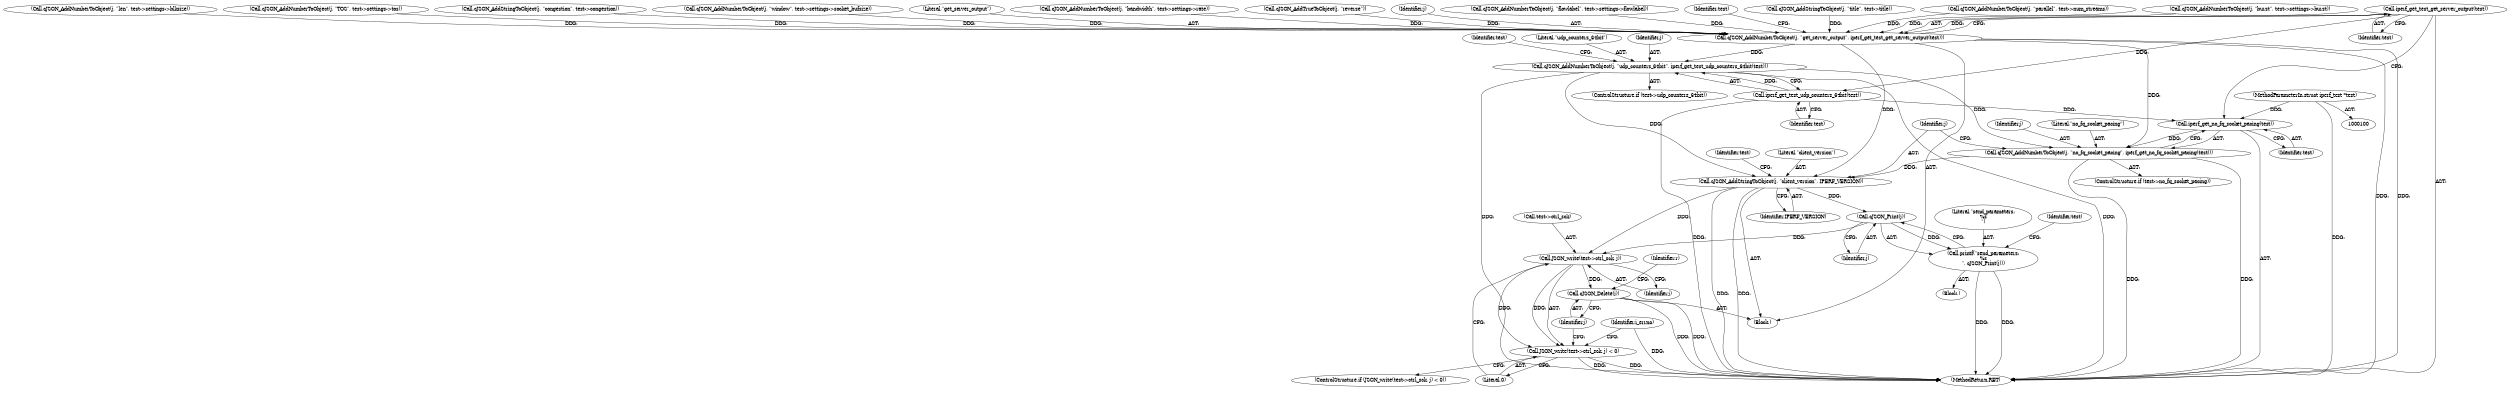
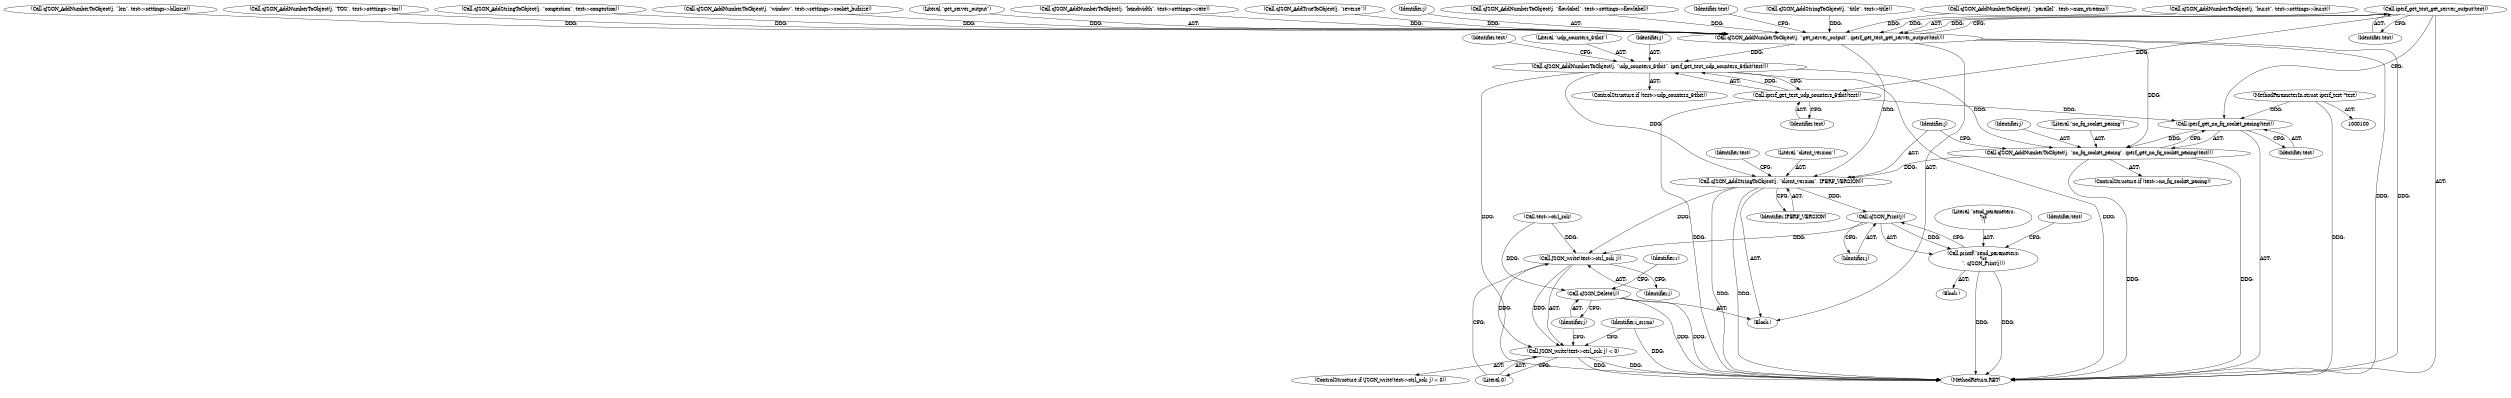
(1572, 238) -> (1572, 238)
(1586, 275) -> (1505, 269)
(1500, 366) -> (1500, 366)
